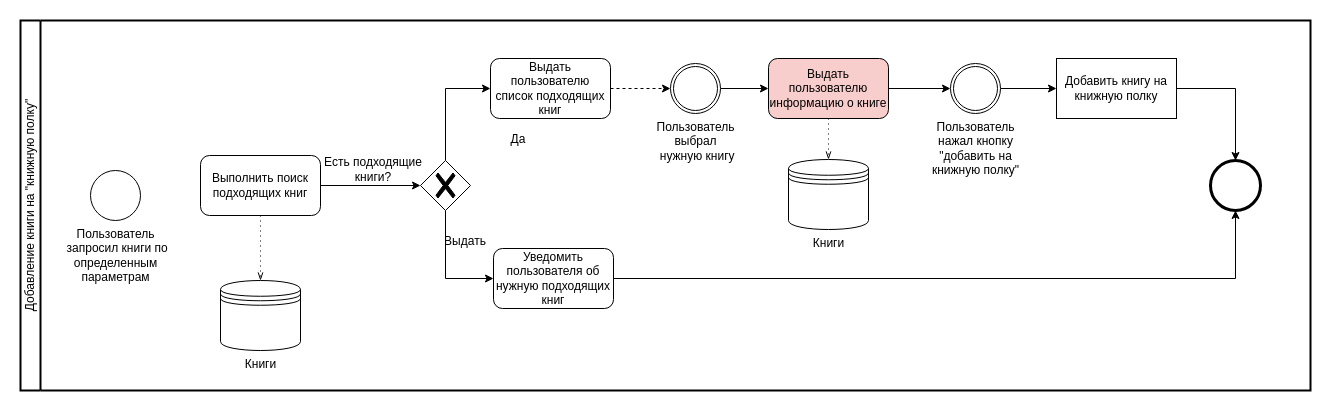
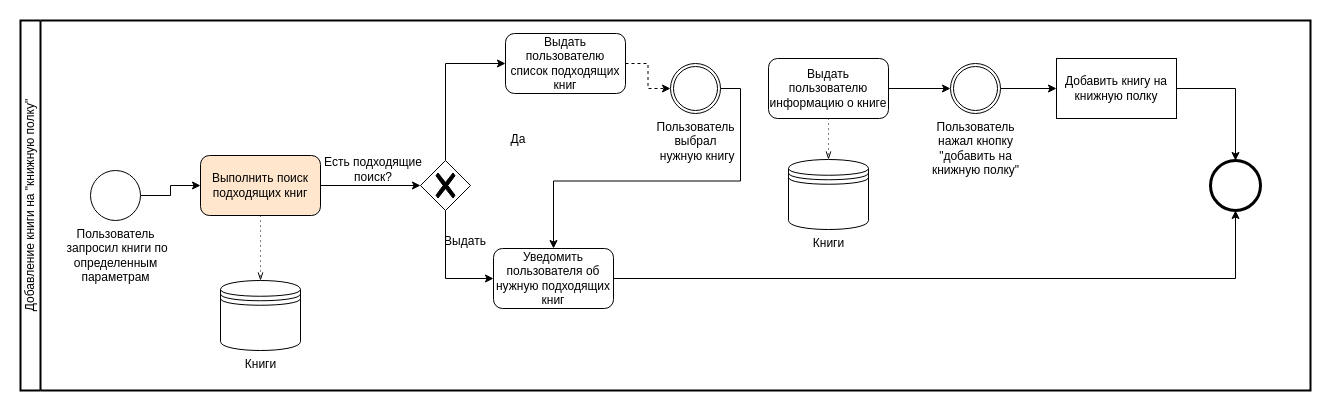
(551, 89) -> (566, 64)
(750, 89) -> (665, 181)
(829, 89) -> (829, 89)
(374, 170) -> (374, 170)
(261, 186) -> (261, 186)
none -> (171, 195)
